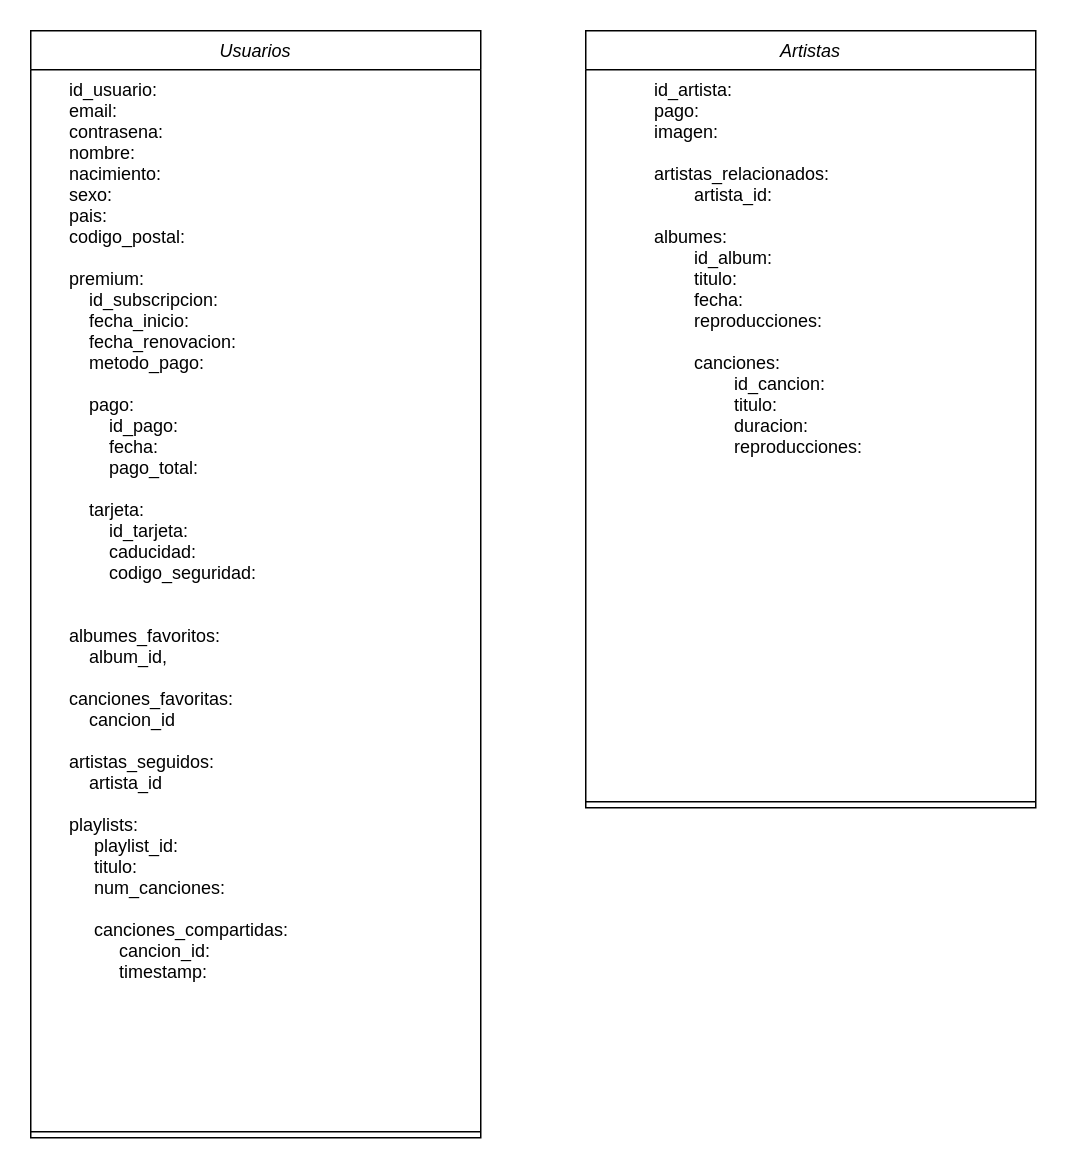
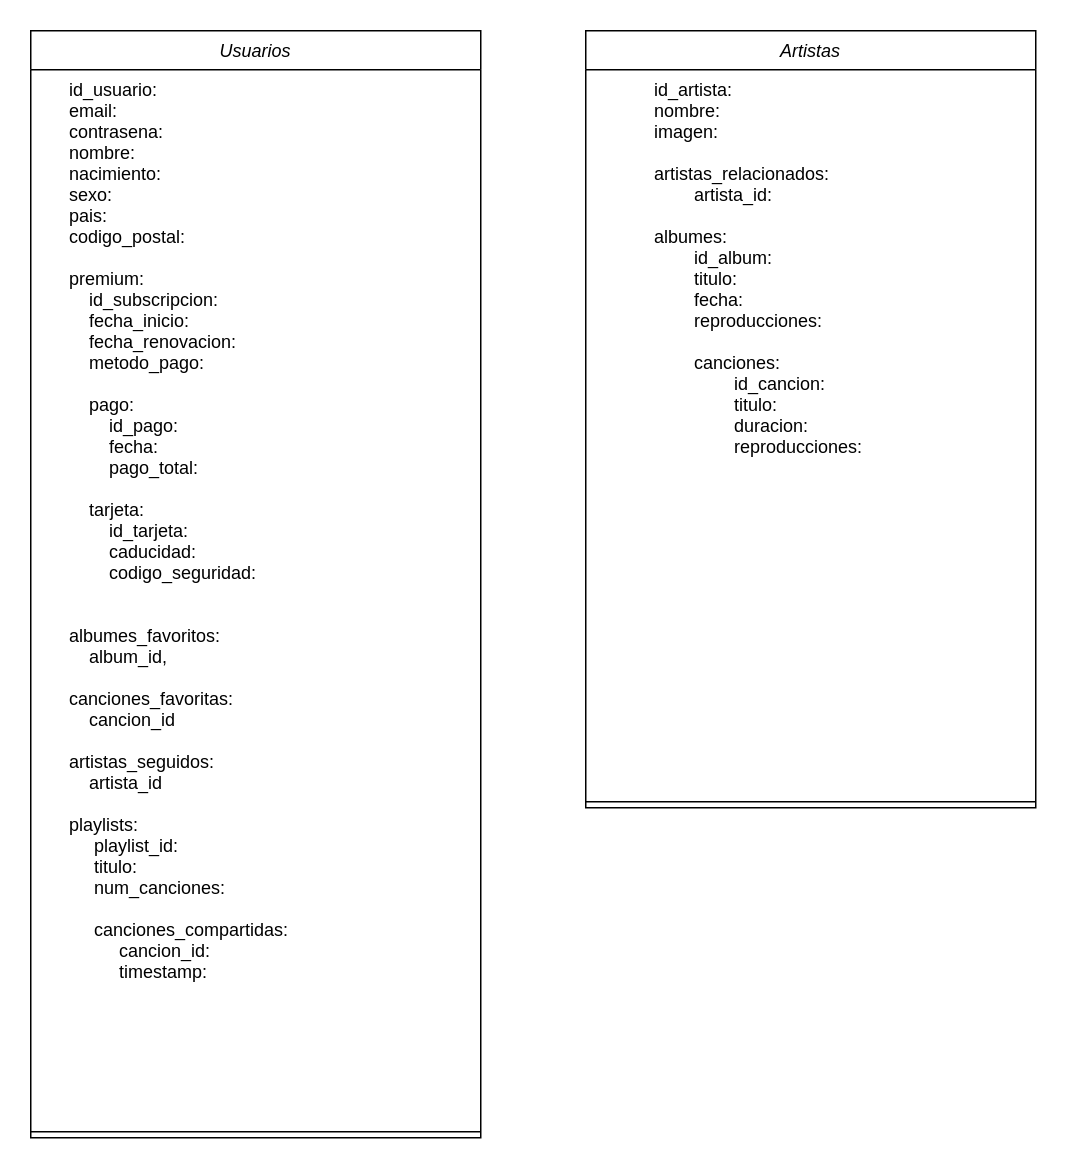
(642, 90) -> (642, 90)
